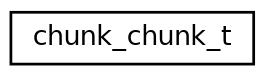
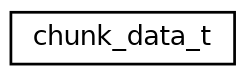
(132, 38) -> (123, 38)
